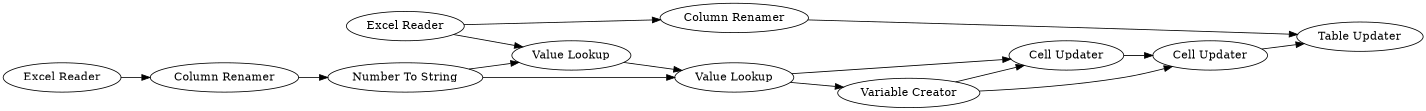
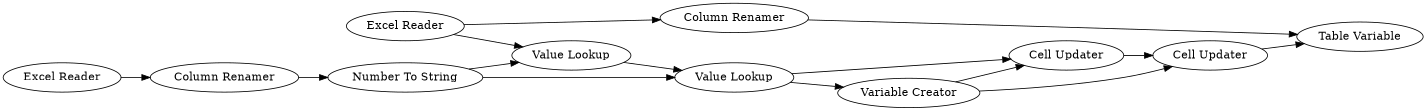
(1360, 37) -> (1360, 37)
